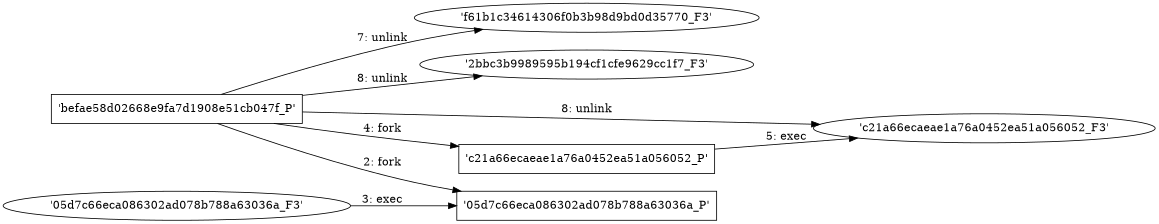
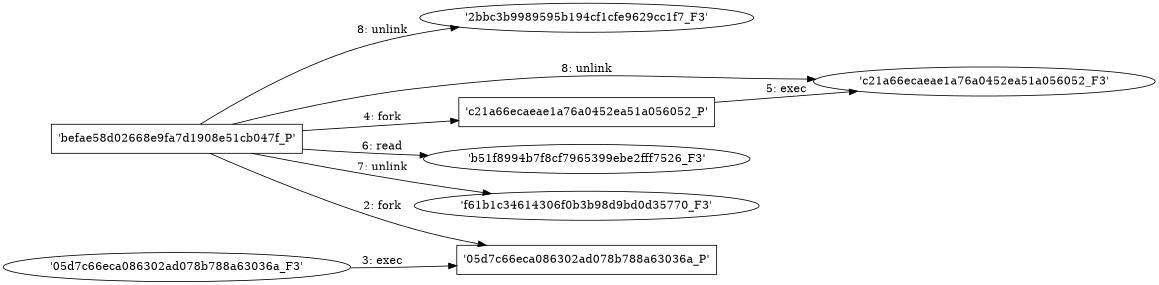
none -> (587, 159)
